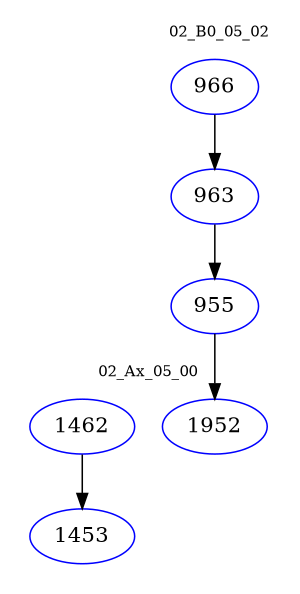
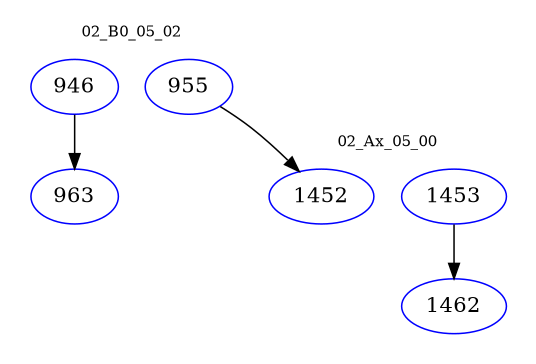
(215, 87) -> (75, 87)
(215, 244) -> none
(215, 427) -> (321, 197)
(82, 474) -> (454, 244)
